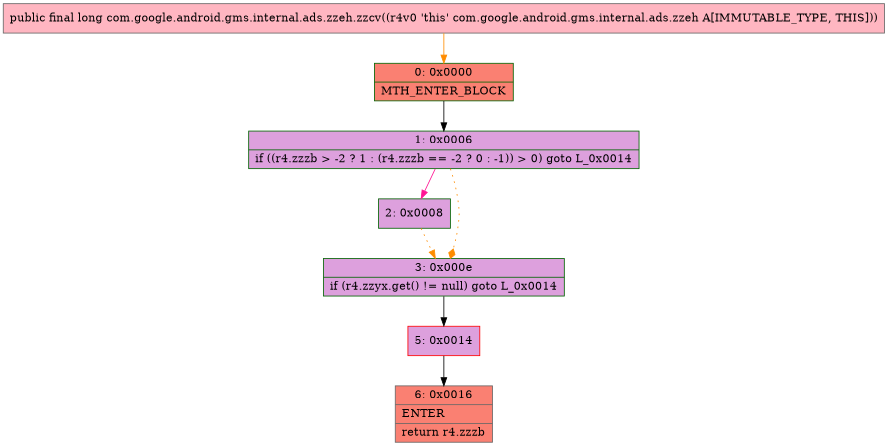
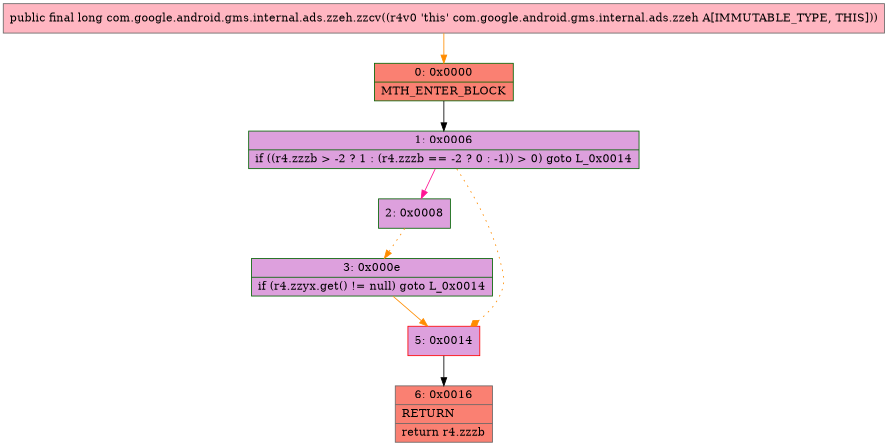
(459, 209) -> (496, 245)
(444, 307) -> (407, 309)
(423, 414) -> (428, 414)
